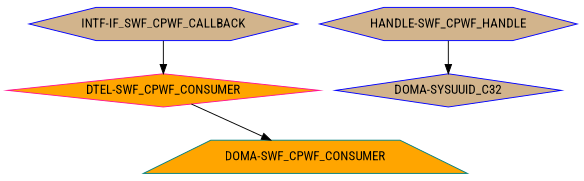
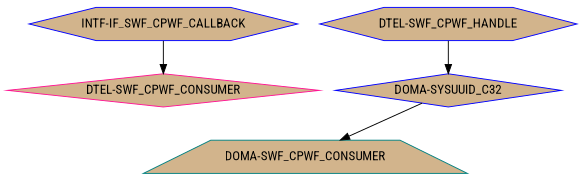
(448, 24) -> (448, 24)
(163, 90) -> (163, 90)
(227, 120) -> (385, 120)
(305, 157) -> (305, 157)
